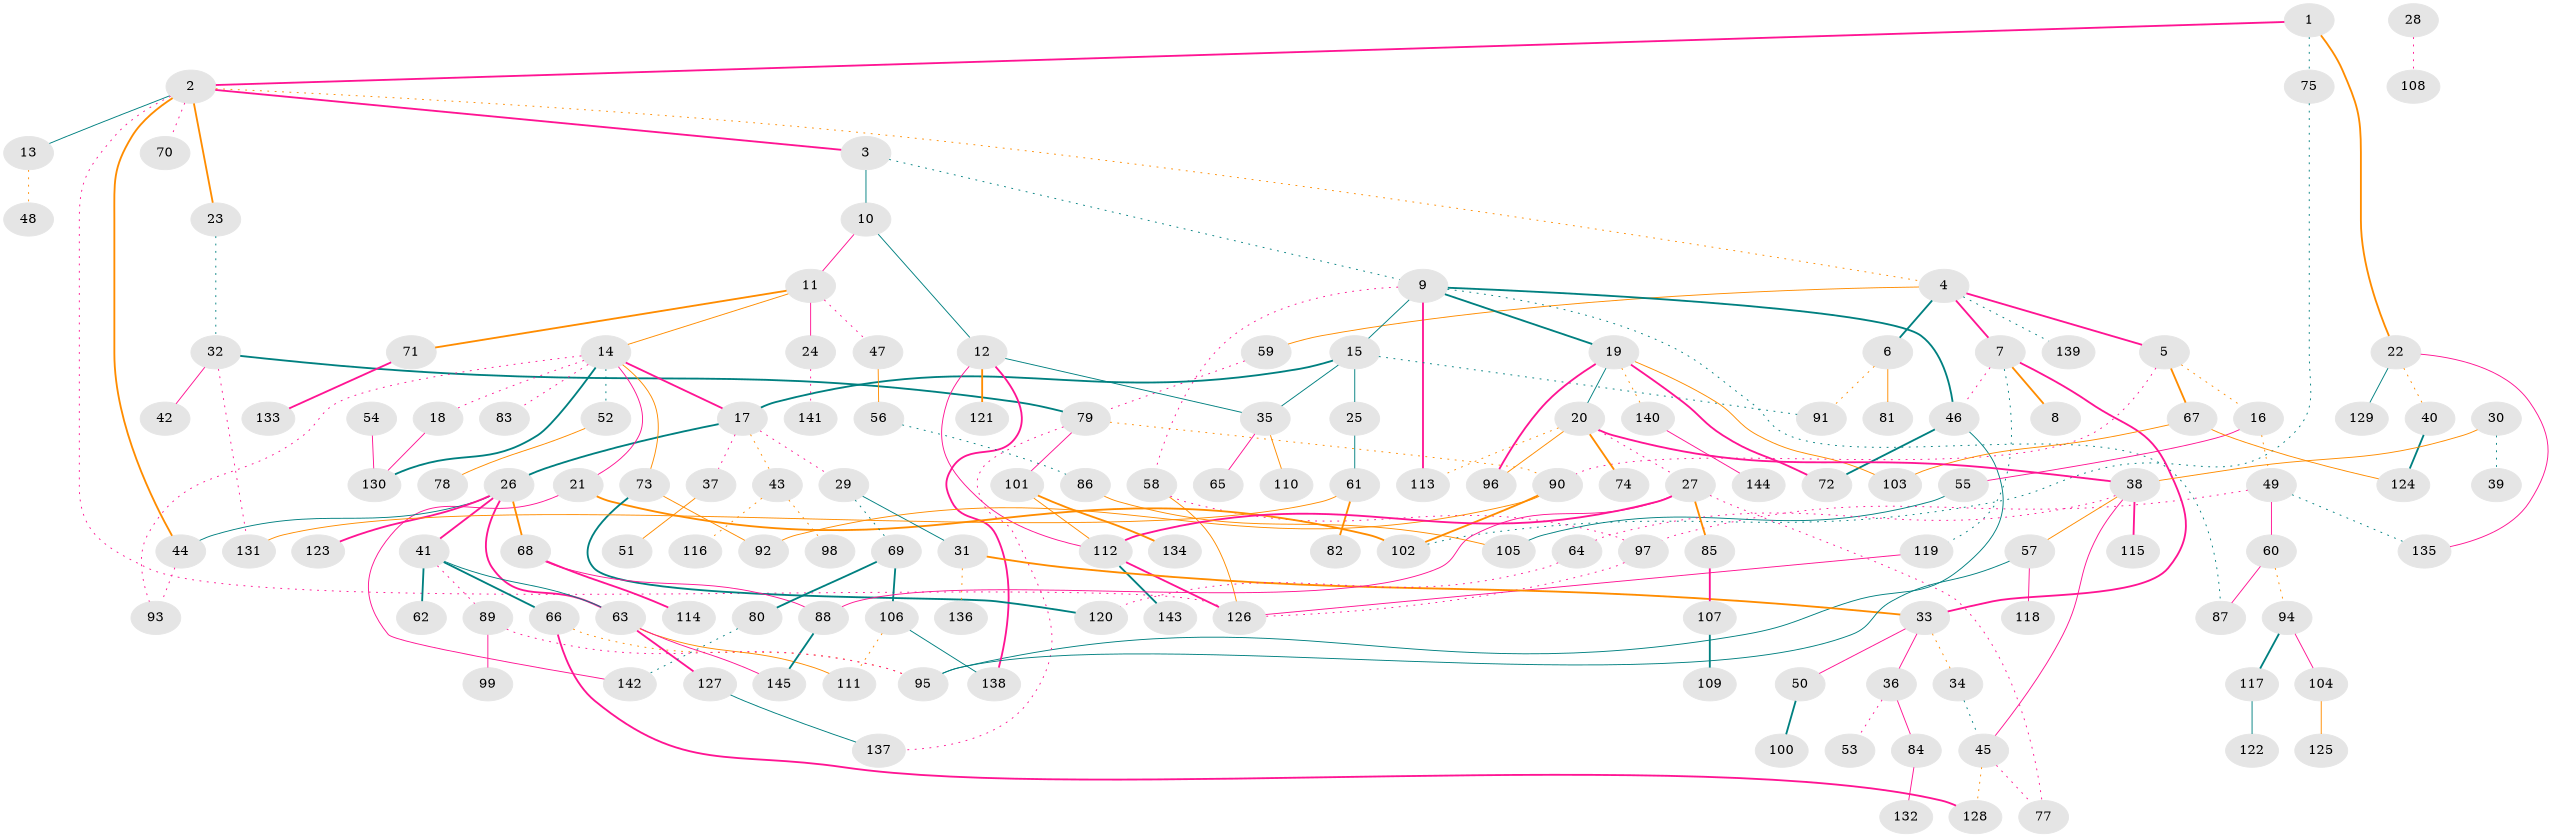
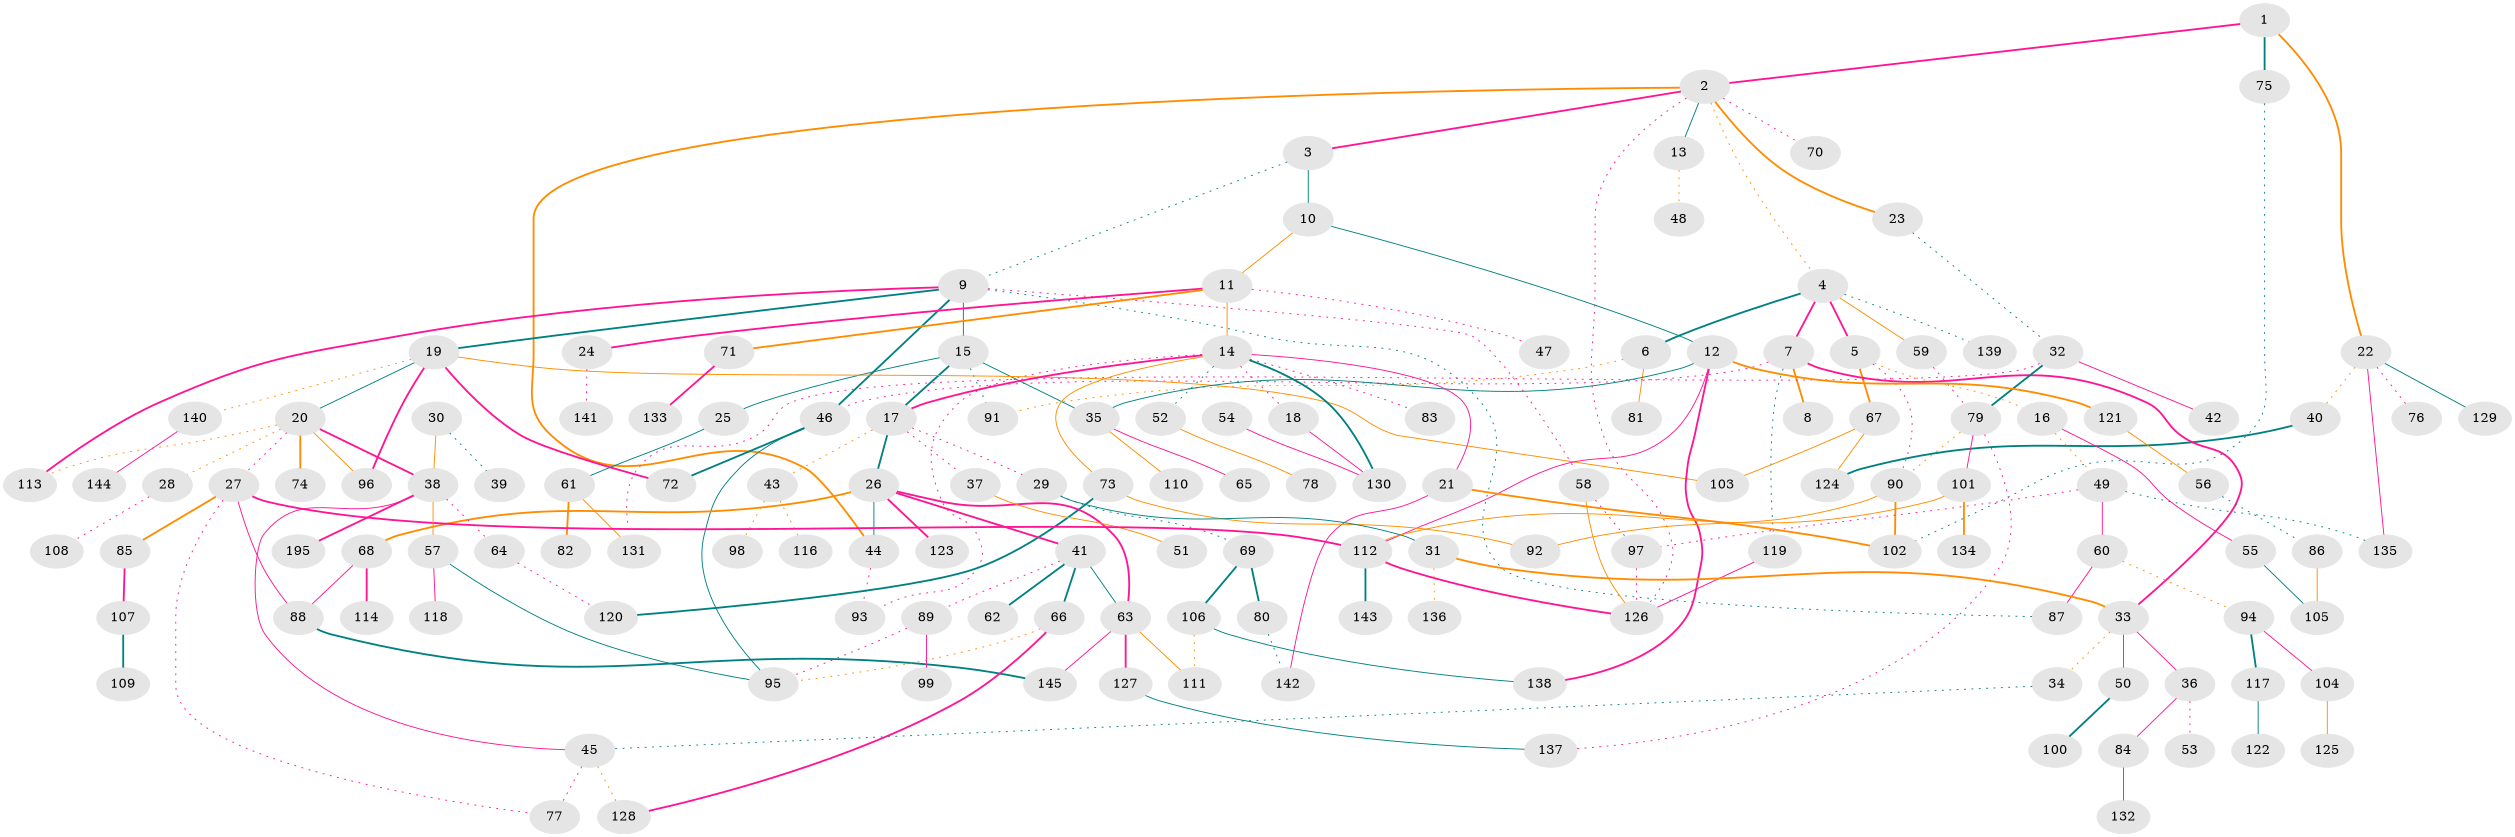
(2309, 54) -> (2265, 54)
(838, 253) -> (1268, 253)
(811, 319) -> (906, 314)
(879, 393) -> (2157, 452)
none -> (2417, 419)
none -> (234, 452)
(2133, 551) -> (298, 551)
